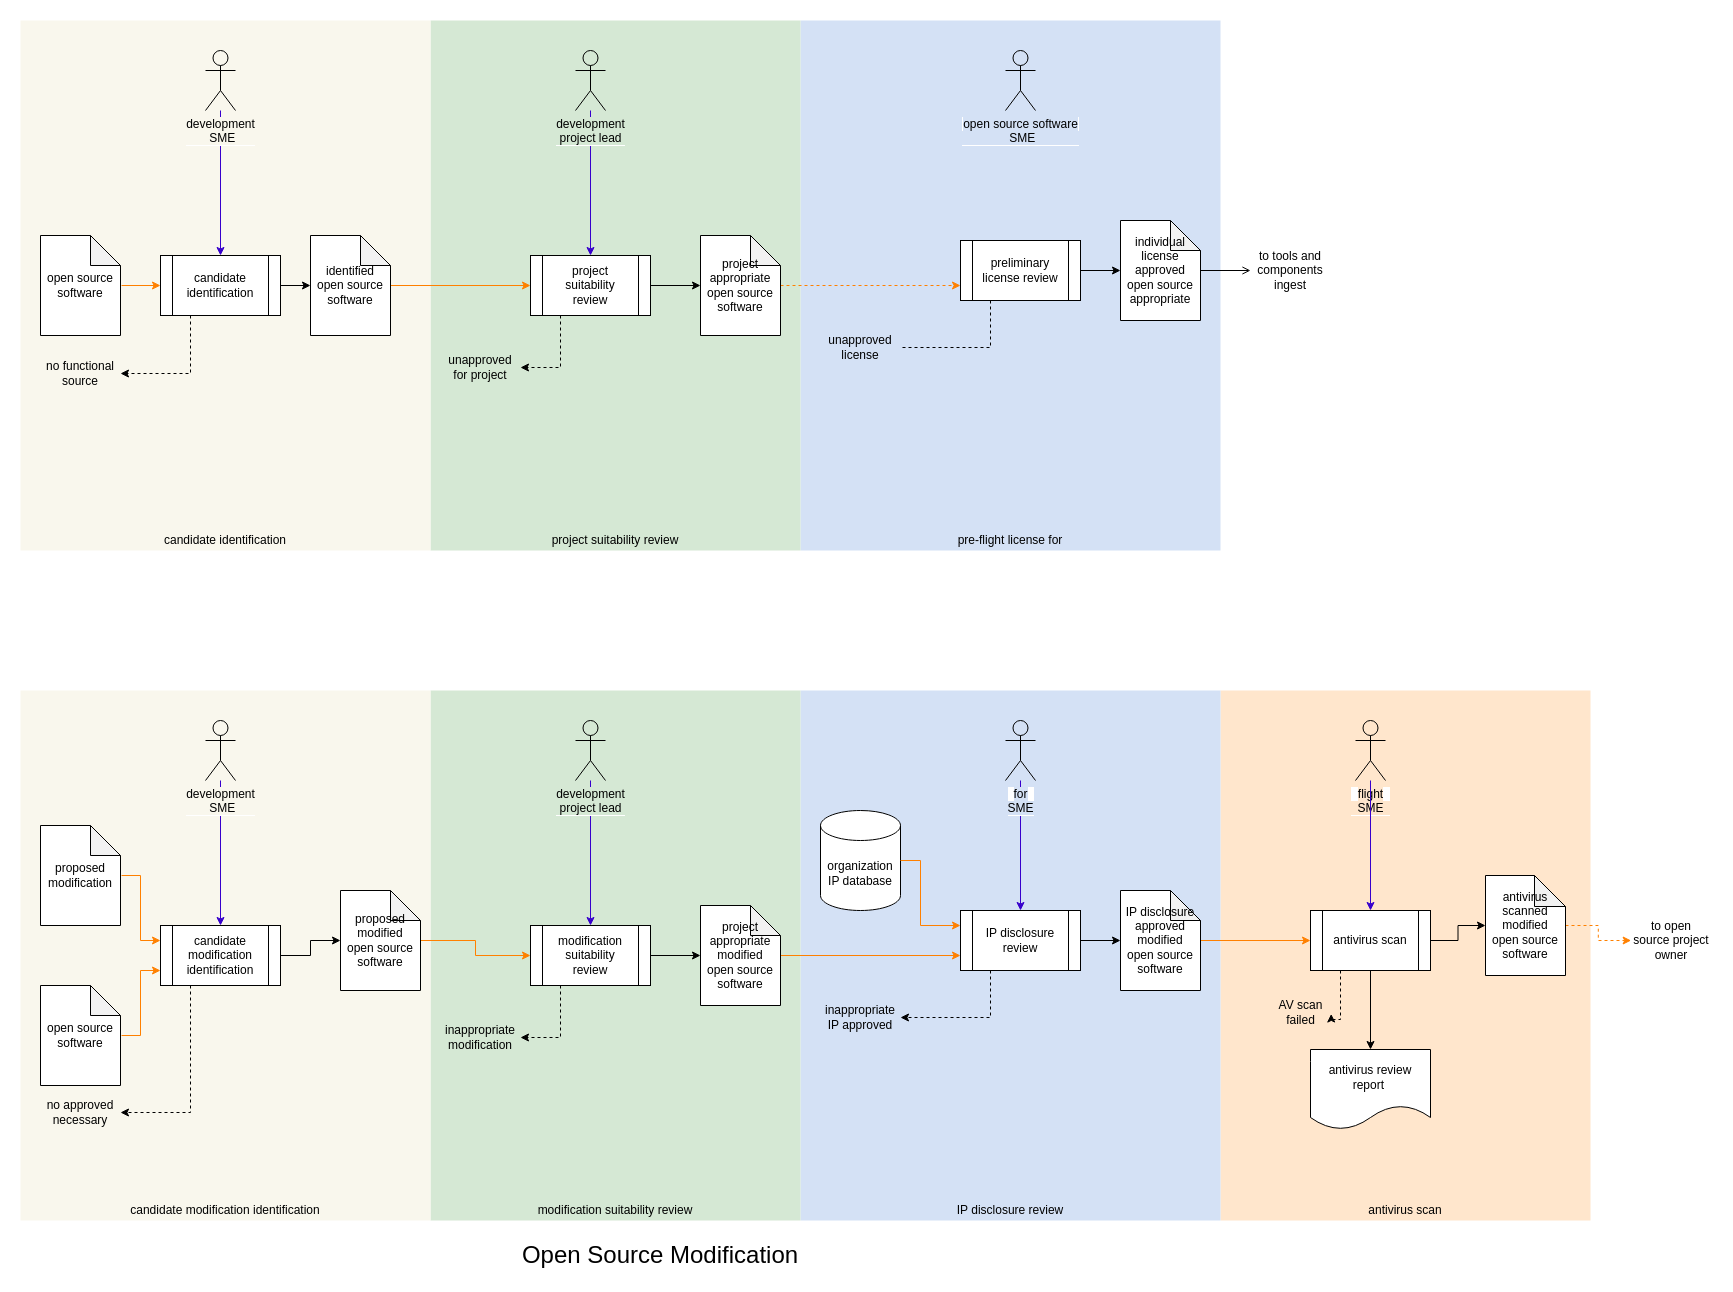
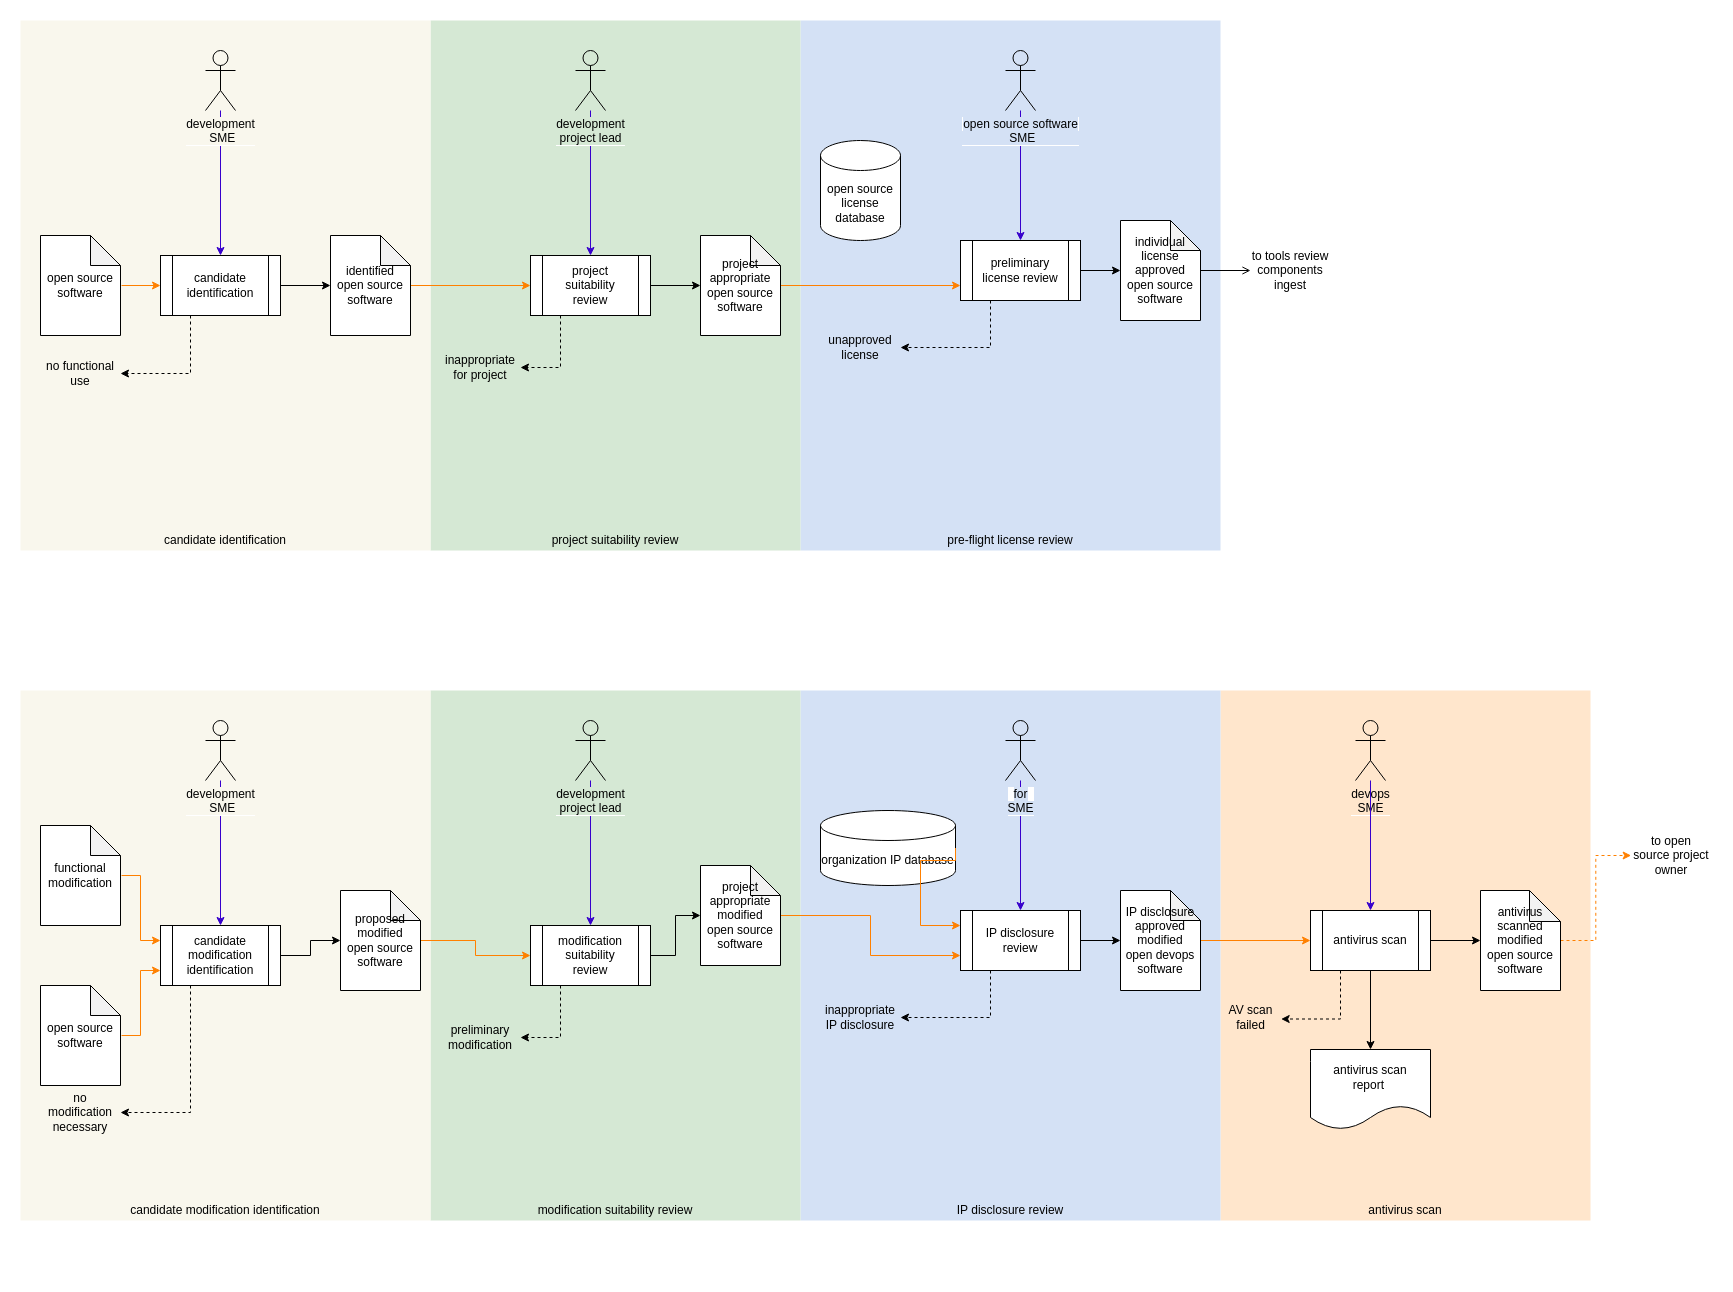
none -> (1021, 189)
none -> (861, 191)
(1161, 271) -> (1161, 271)
(1291, 271) -> (1291, 271)
(351, 286) -> (371, 286)
(868, 286) -> (868, 286)
(906, 348) -> (909, 348)
(481, 368) -> (481, 368)
(81, 374) -> (81, 374)
(1011, 541) -> (1011, 541)
(1371, 802) -> (1371, 802)
(861, 861) -> (888, 848)
(81, 876) -> (81, 876)
(1526, 926) -> (1521, 941)
(1161, 941) -> (1161, 941)
(1671, 941) -> (1671, 856)
(741, 956) -> (741, 916)
(1301, 1013) -> (1251, 1018)
(861, 1018) -> (861, 1018)
(481, 1038) -> (481, 1038)
(1371, 1078) -> (1371, 1078)
(81, 1113) -> (81, 1113)
(661, 1256) -> none
